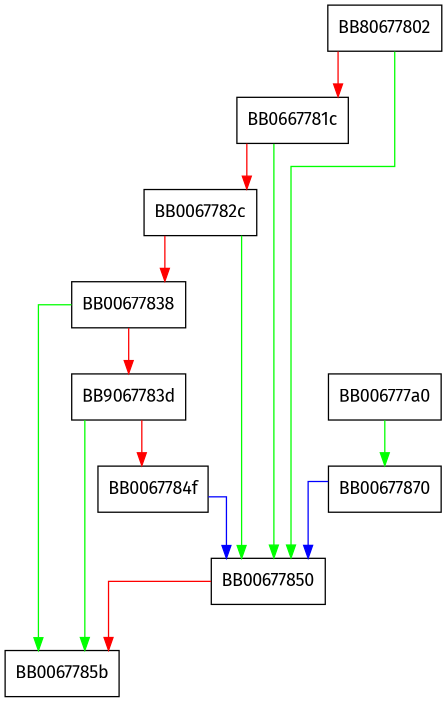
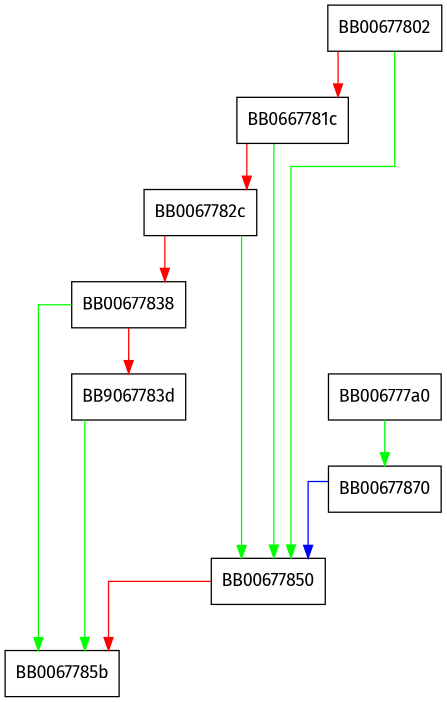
(385, 28) -> (385, 28)
(153, 489) -> none
